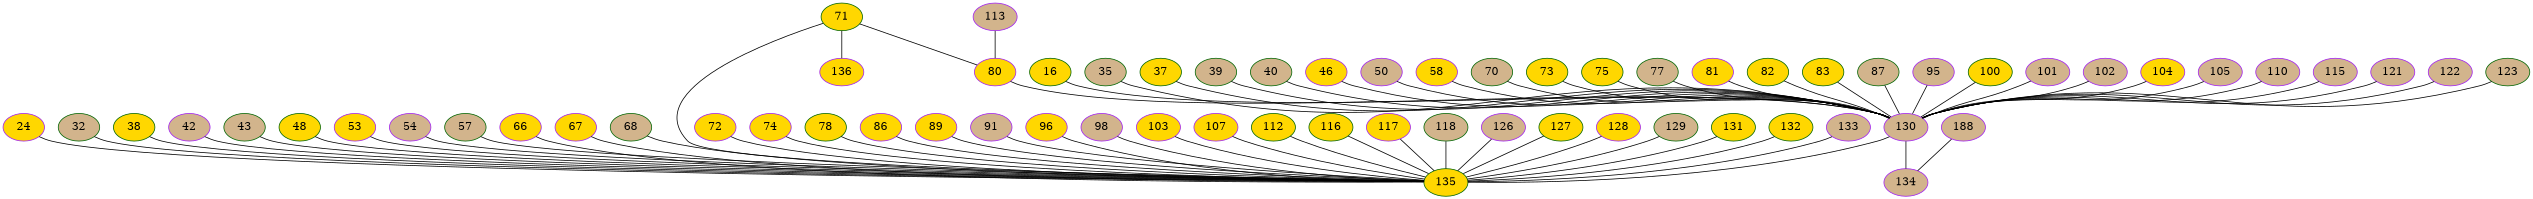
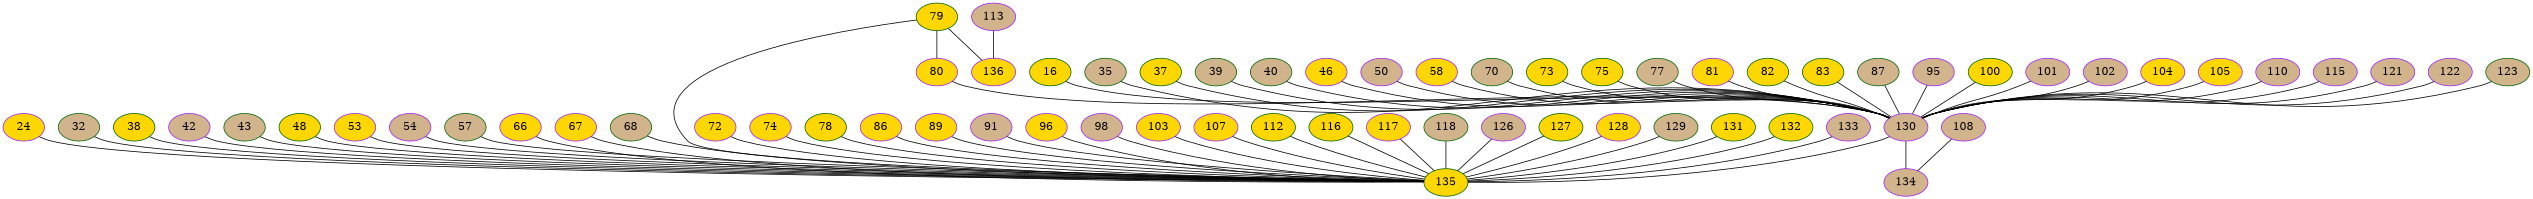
(842, 17) -> (937, 17)
(995, 45) -> (994, 45)
(2220, 72) -> (2220, 72)
(1963, 127) -> (1963, 127)
